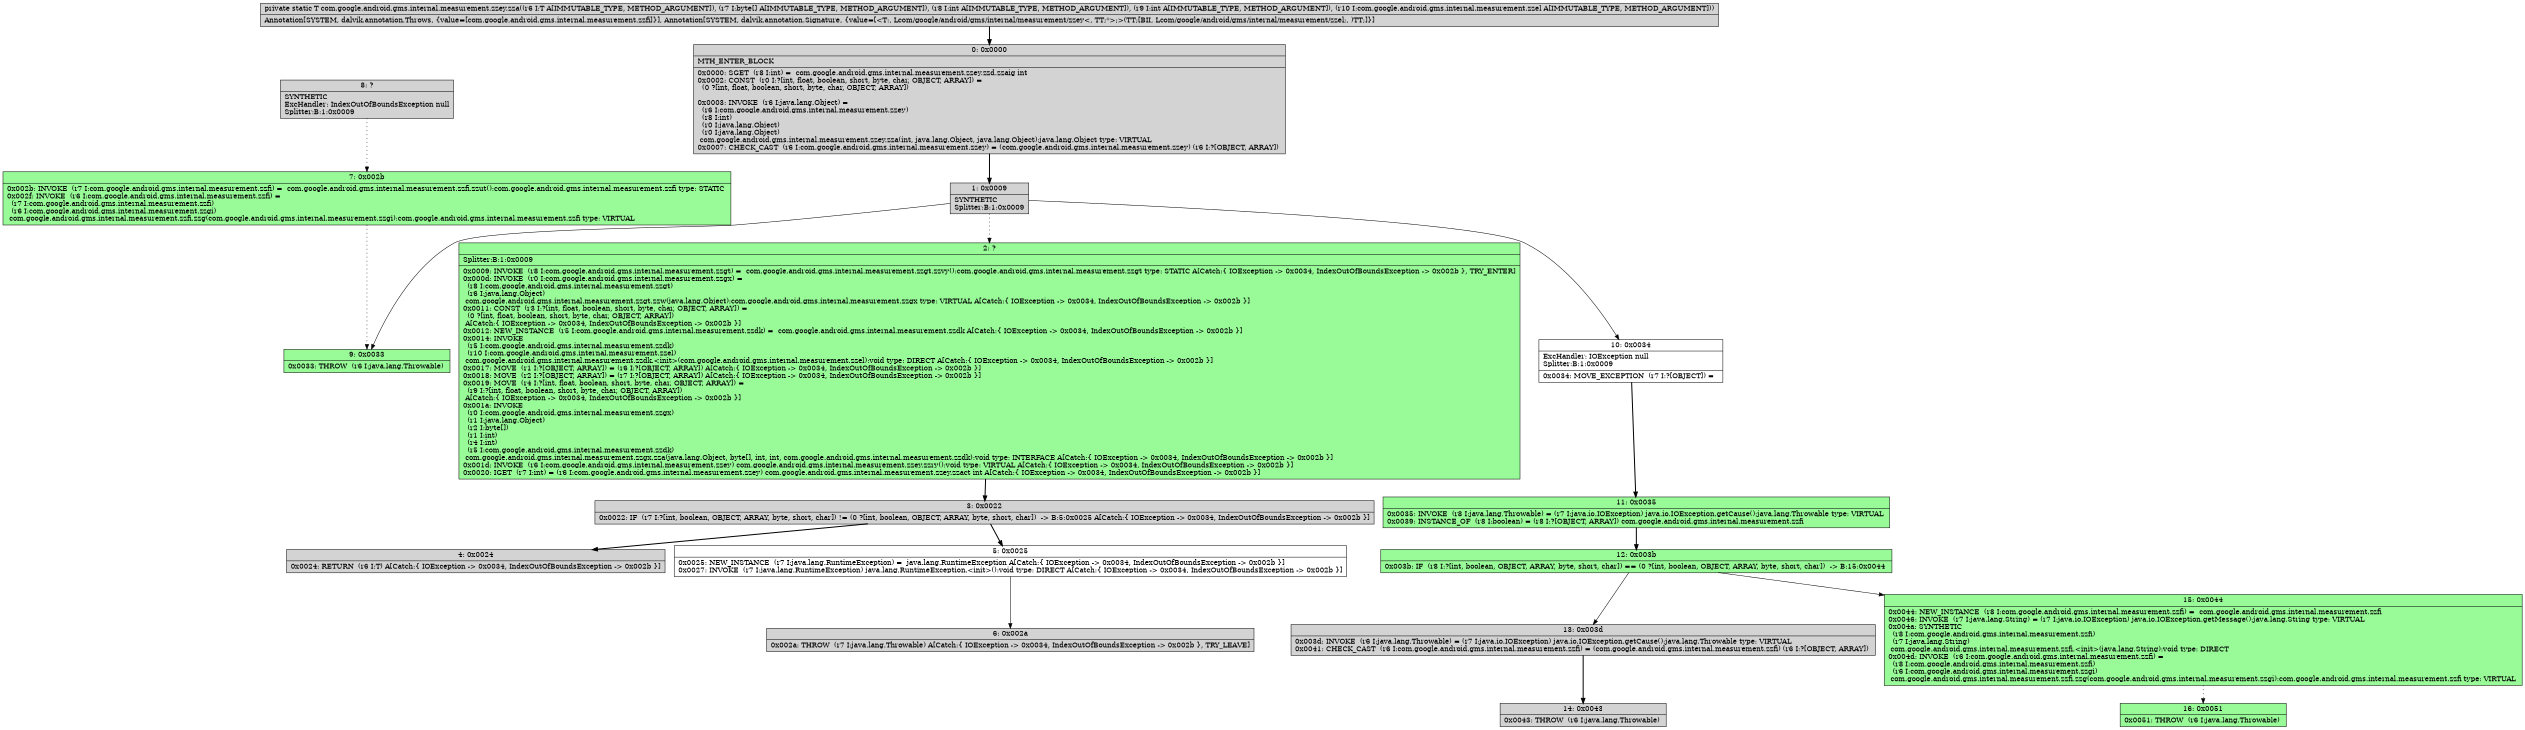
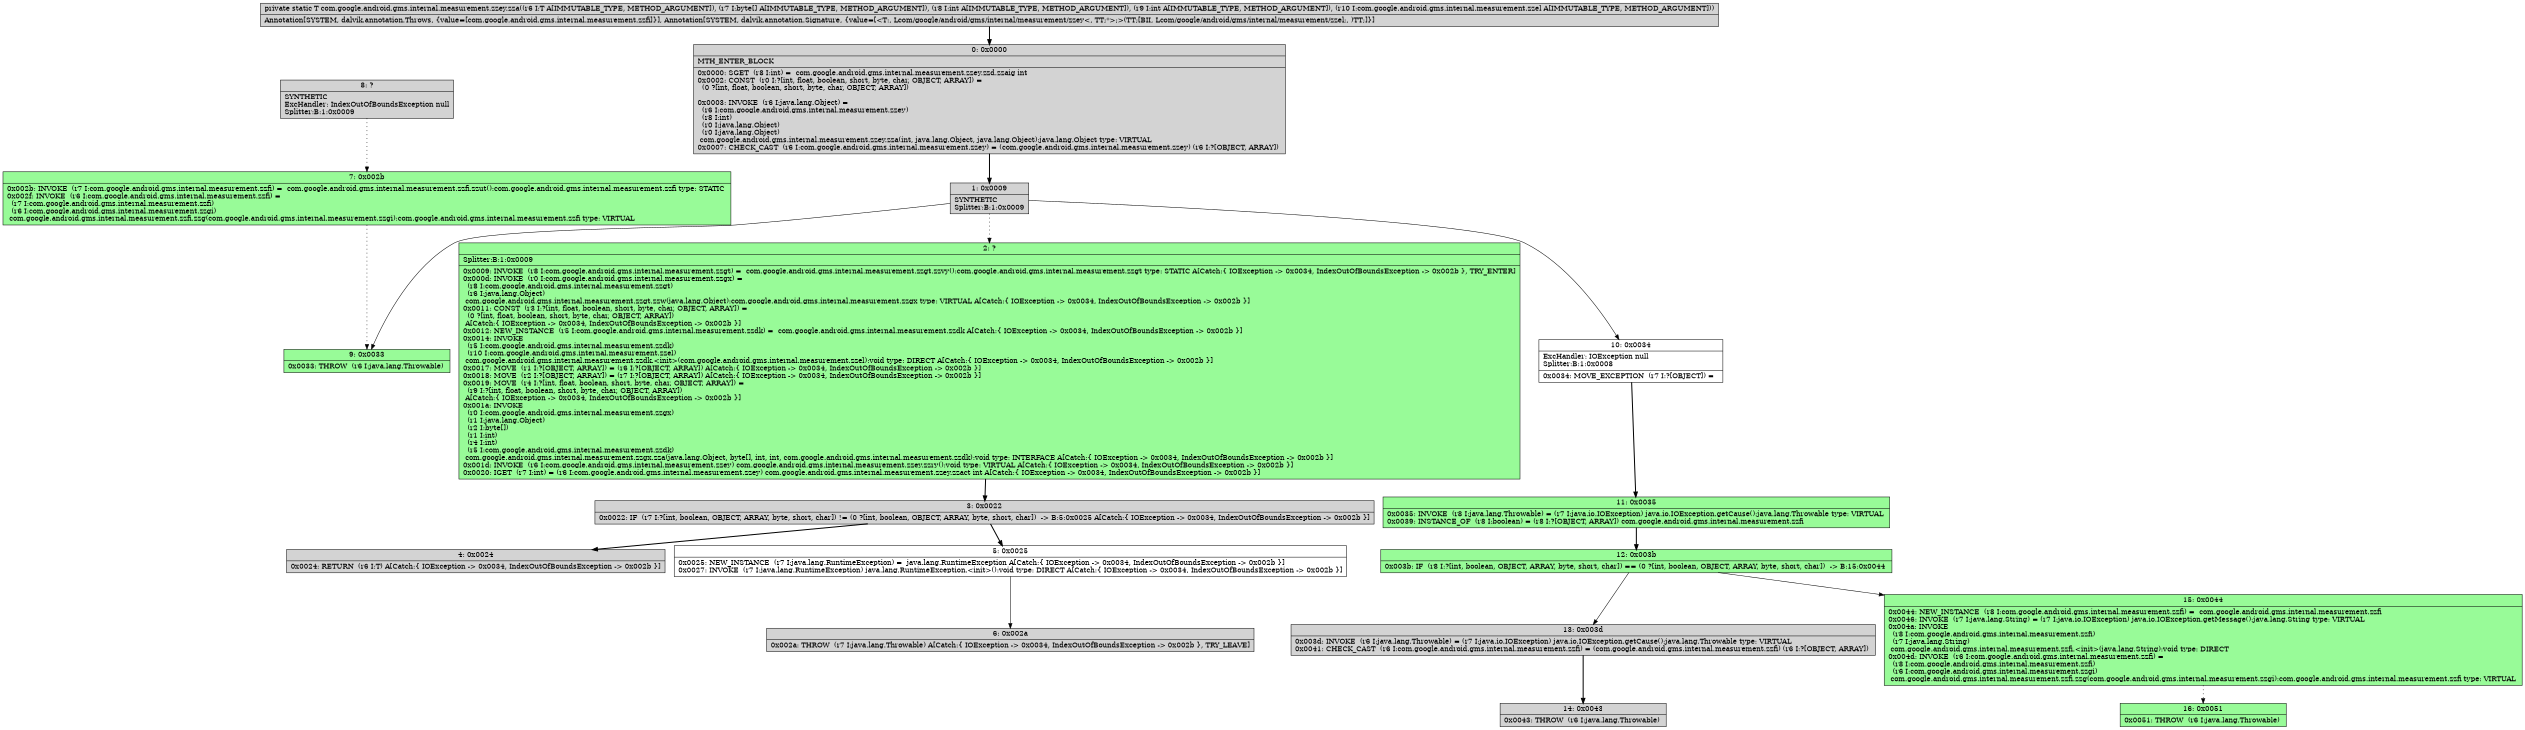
(1578, 364) -> (1578, 364)
(1927, 627) -> (1921, 627)
